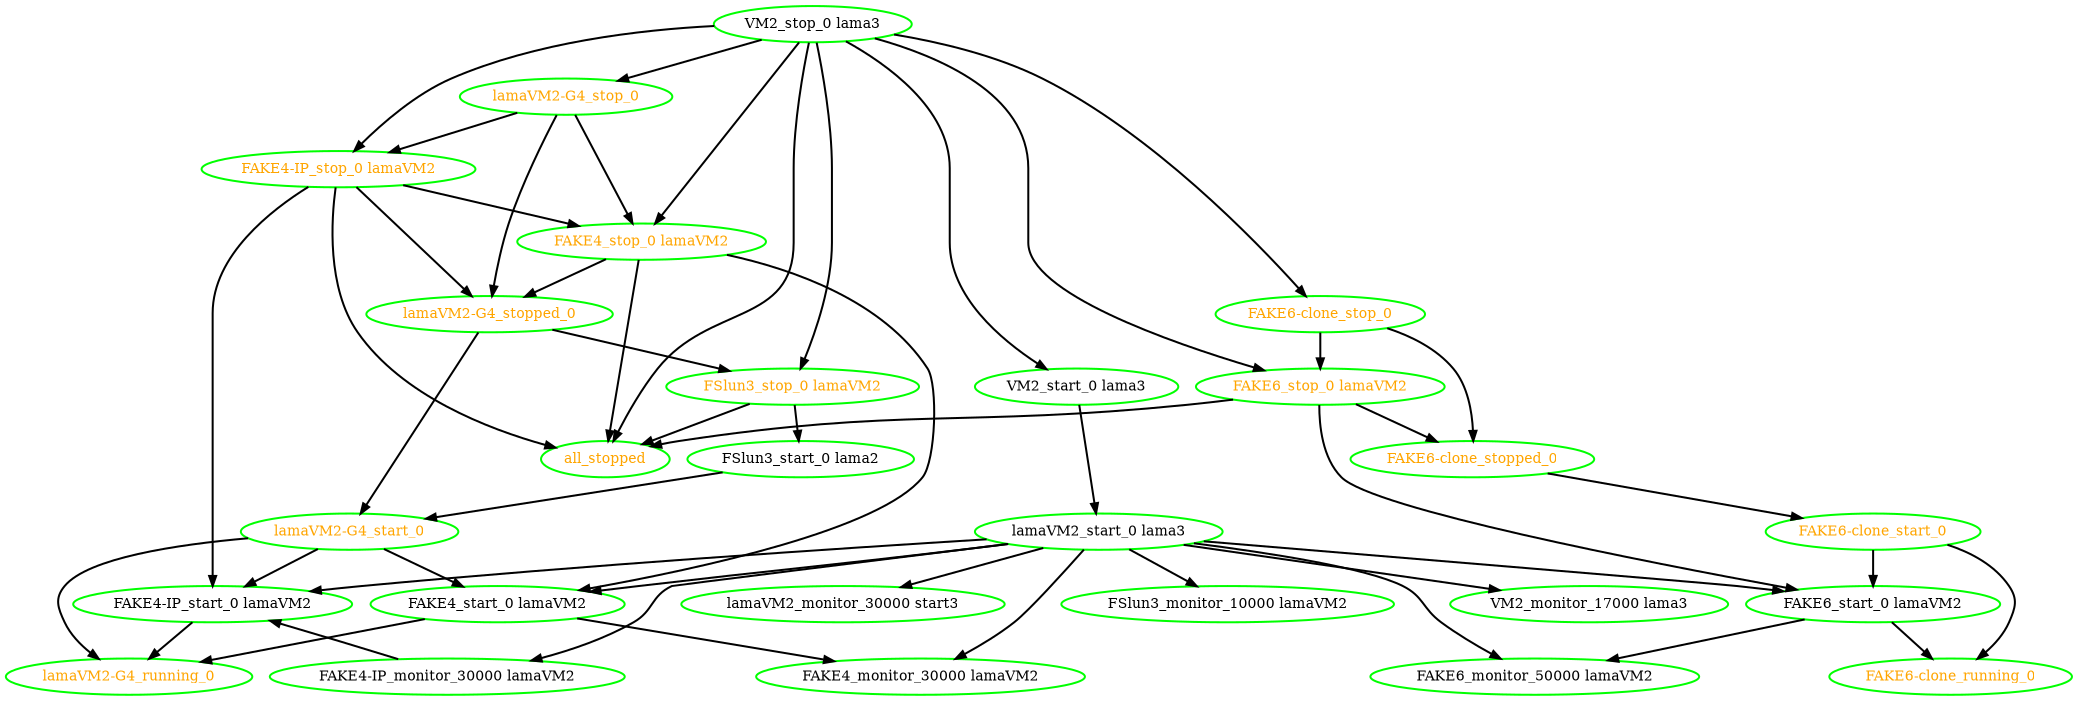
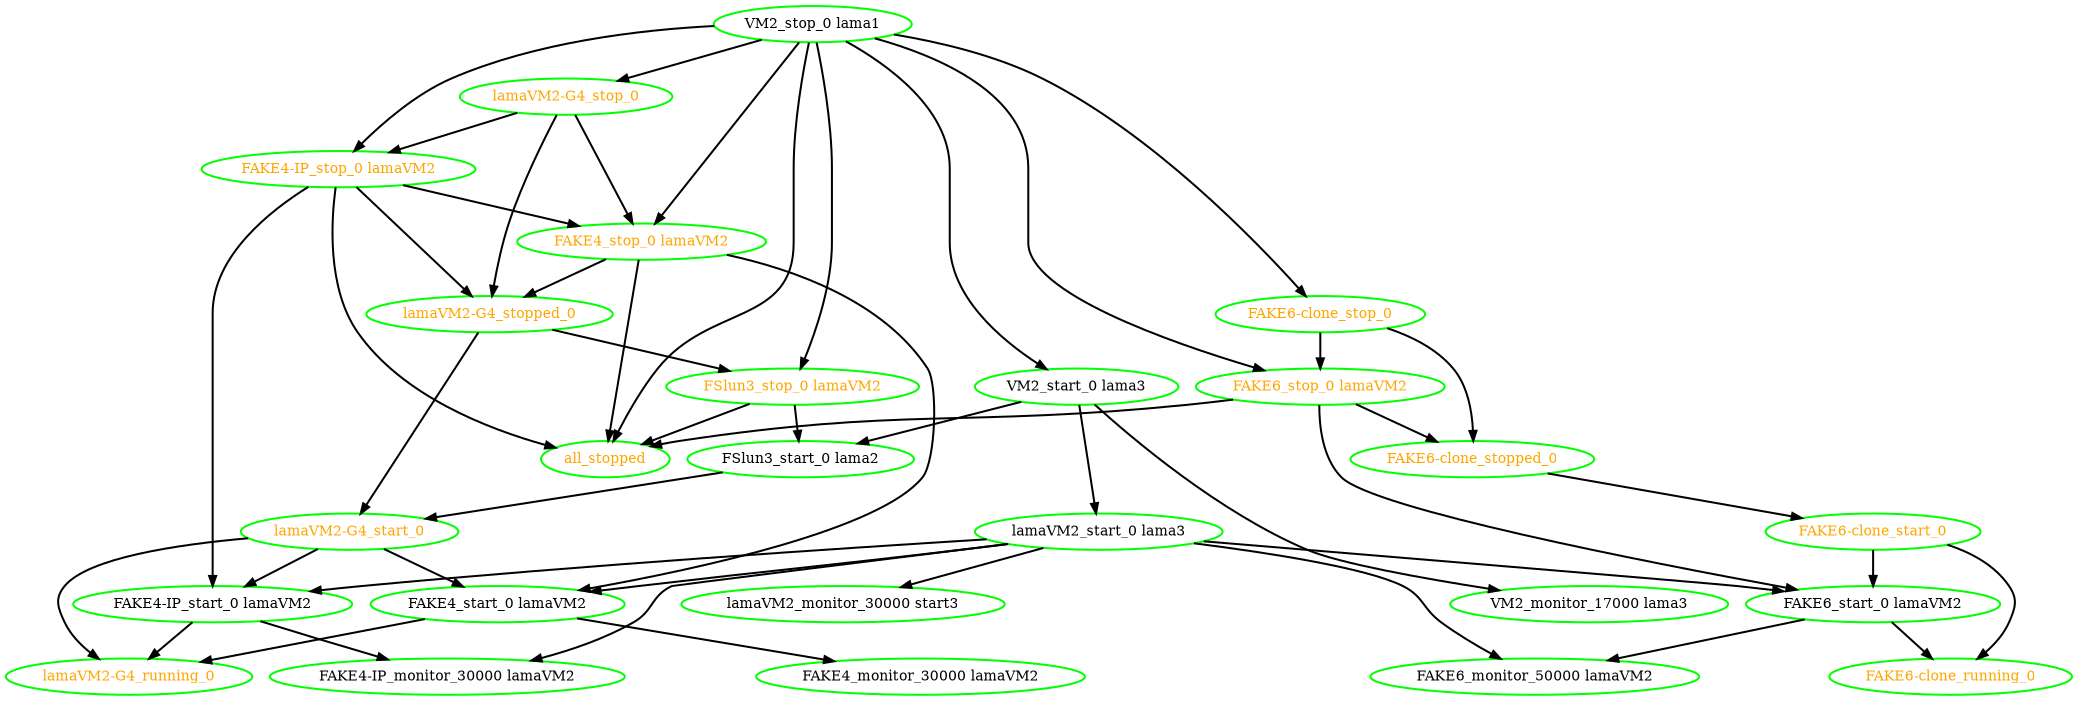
(813, 24) -> (813, 24)
none -> (925, 426)
(1398, 576) -> (1274, 534)
(1228, 604) -> none
(1030, 608) -> none
(342, 642) -> (304, 635)
